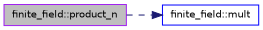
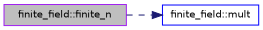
(65, 15) -> (65, 15)
